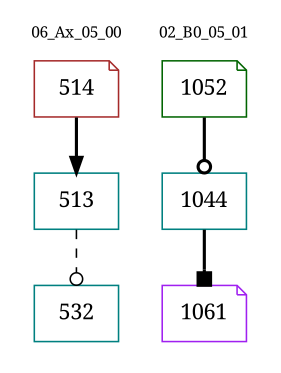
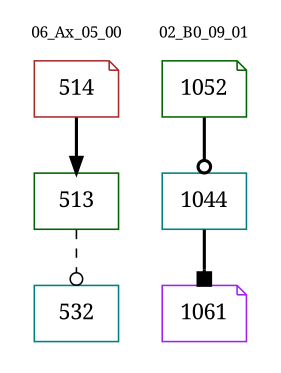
(204, 34) -> (204, 34)
(76, 201) -> (76, 201)
